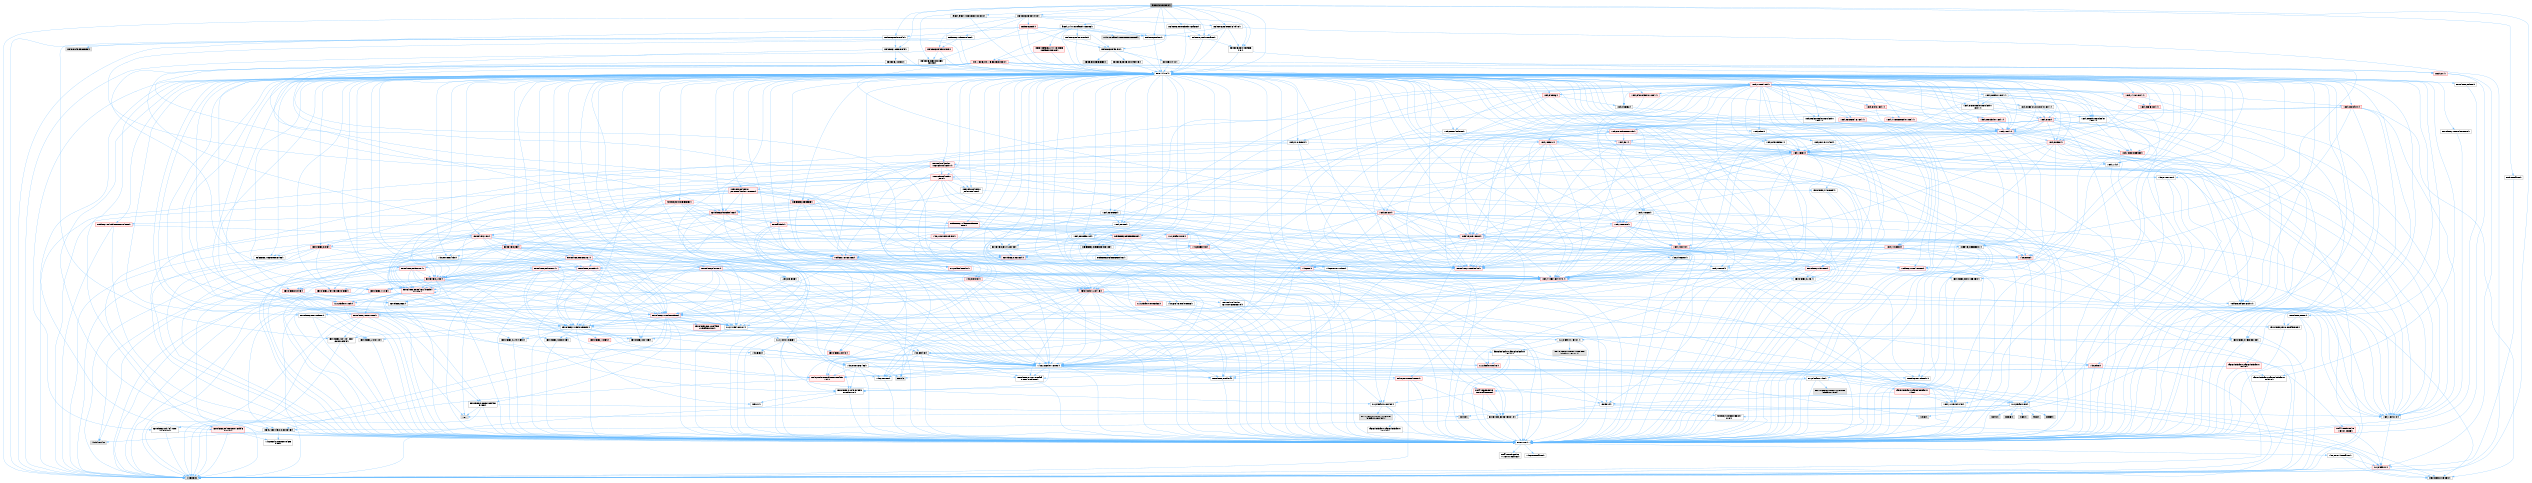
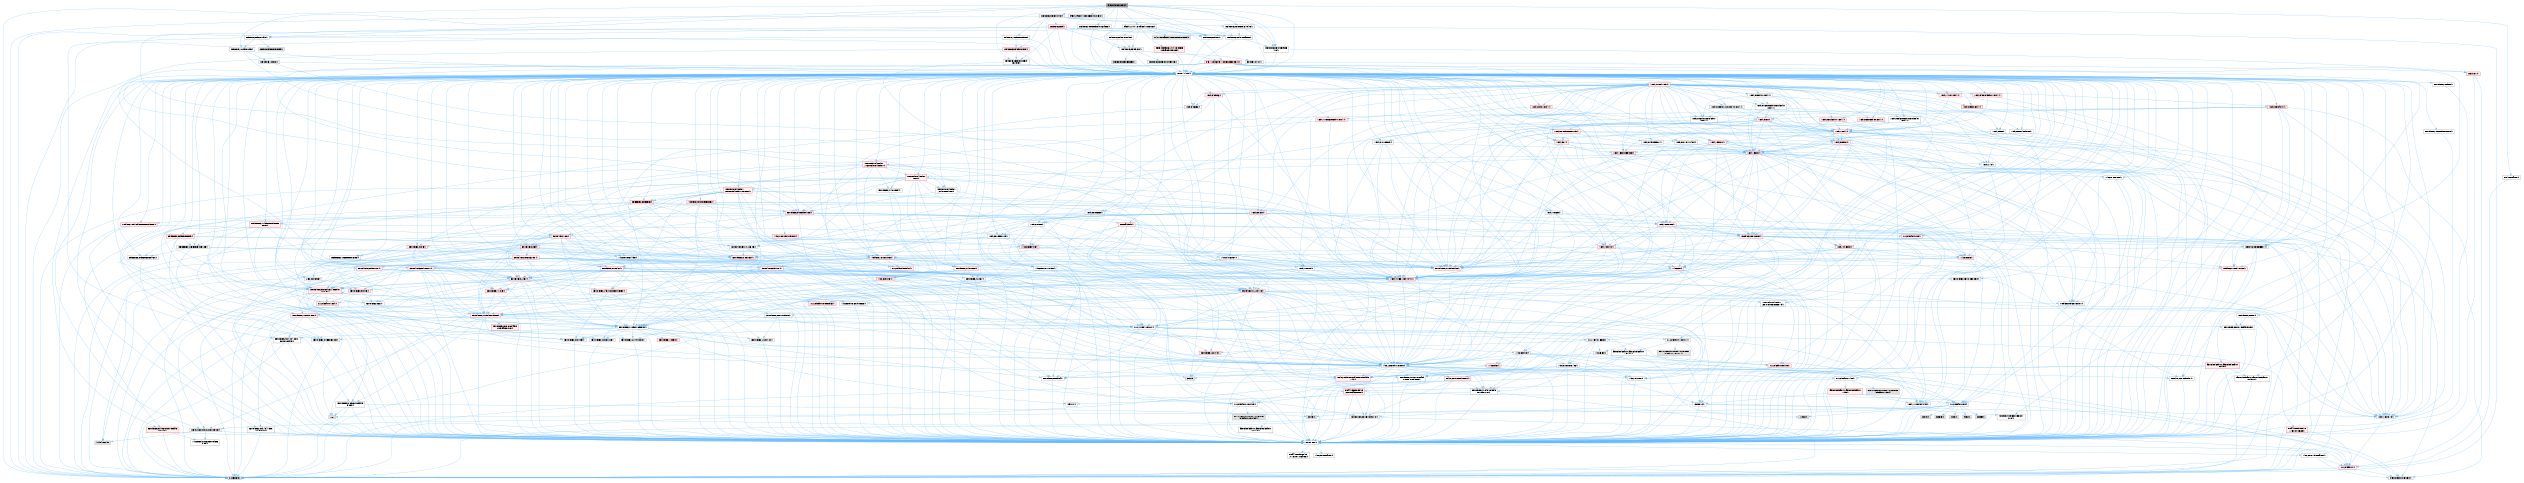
none -> (1833, 444)
